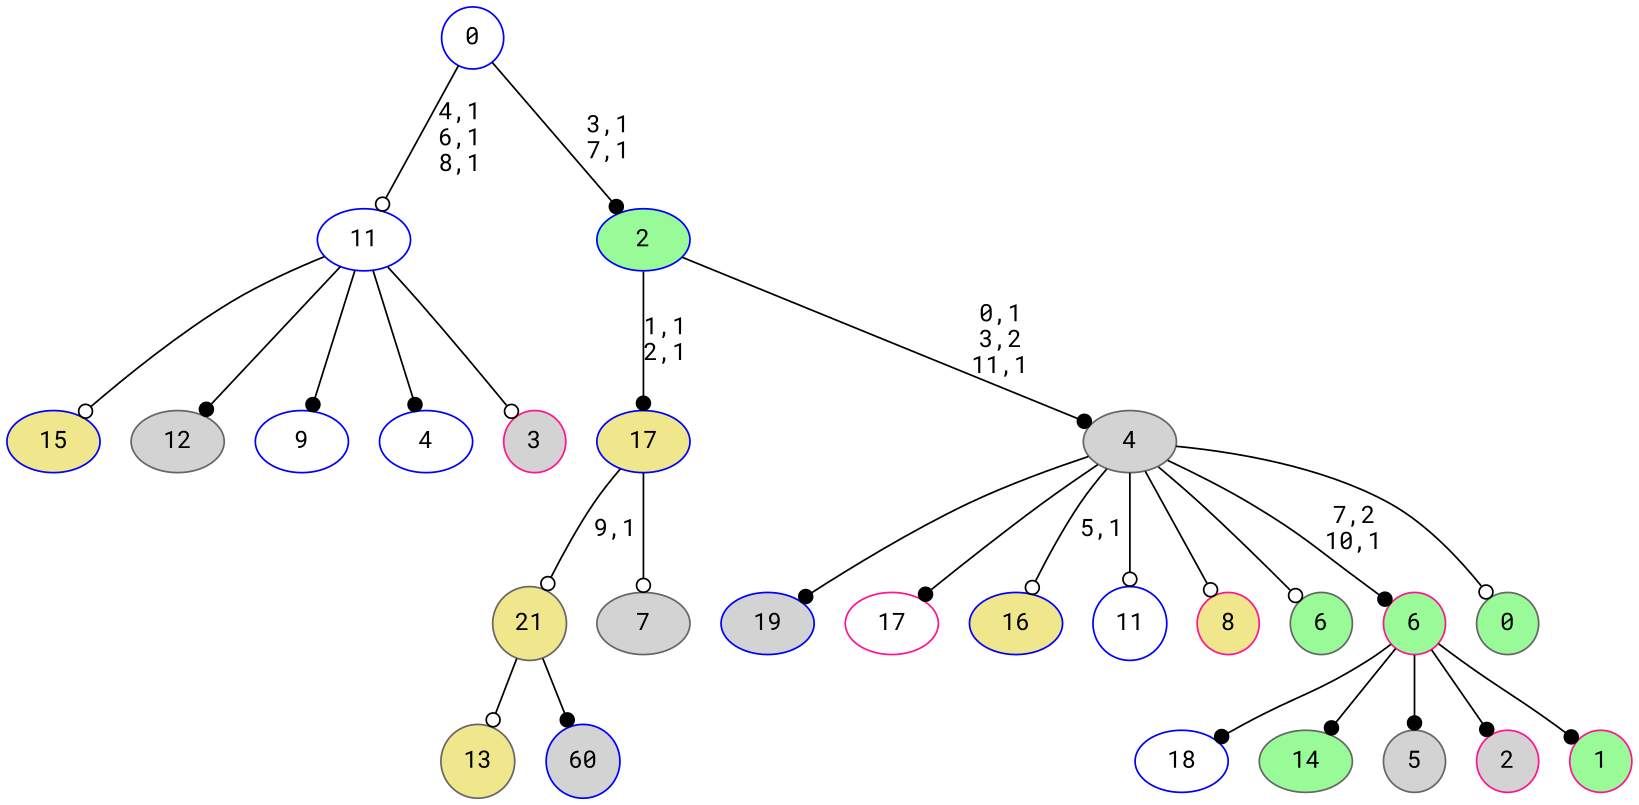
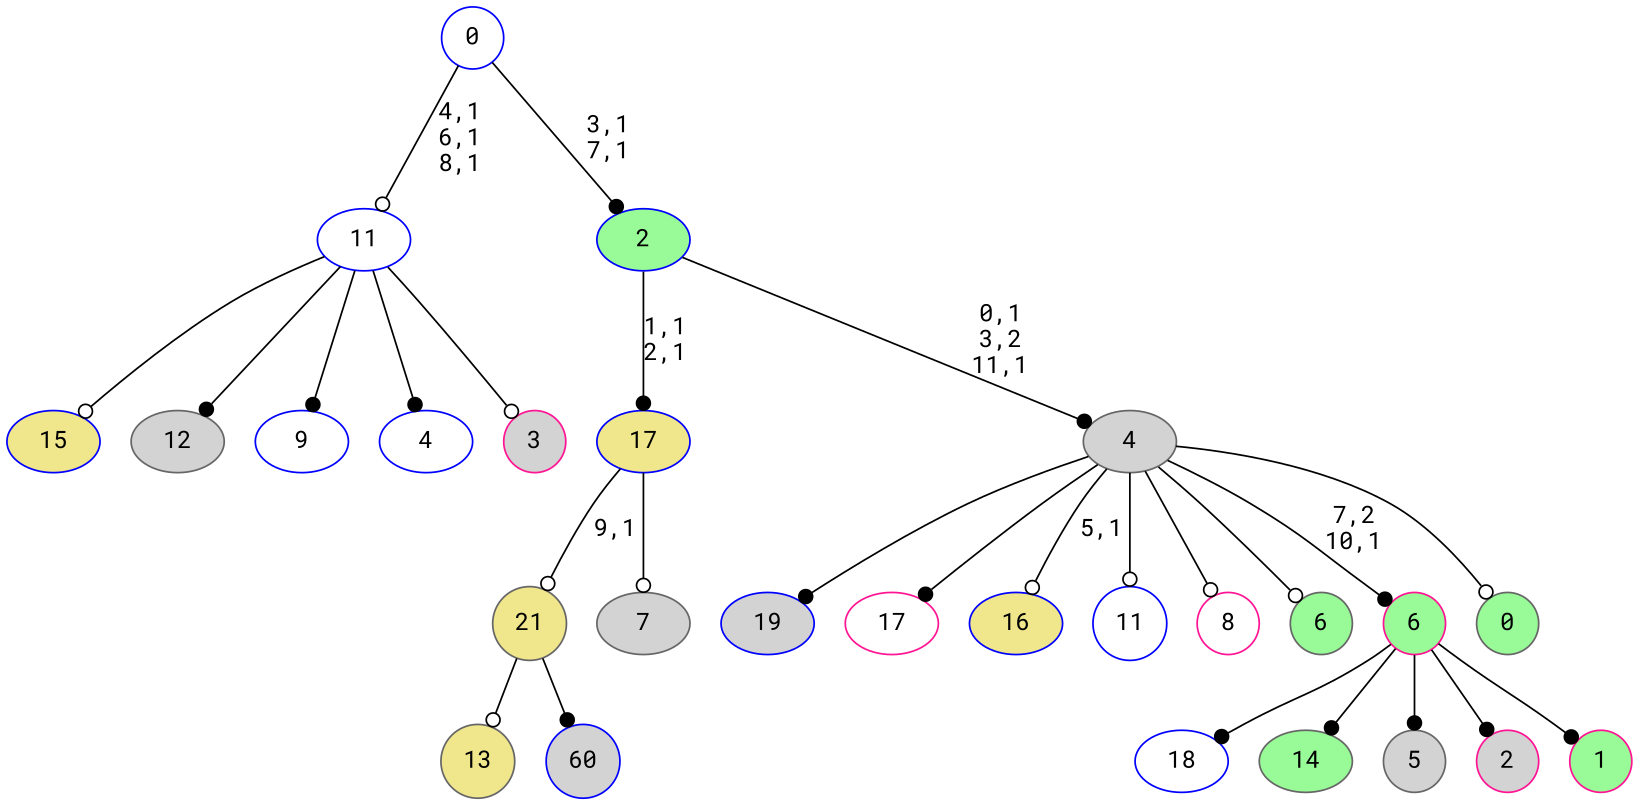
(1228, 624) -> (1228, 624)
